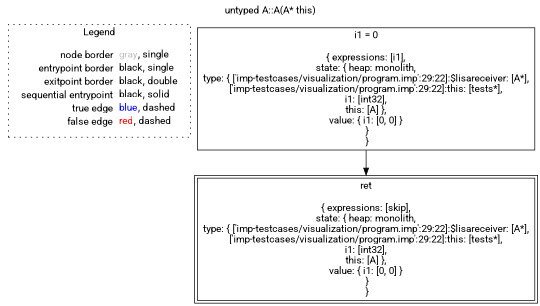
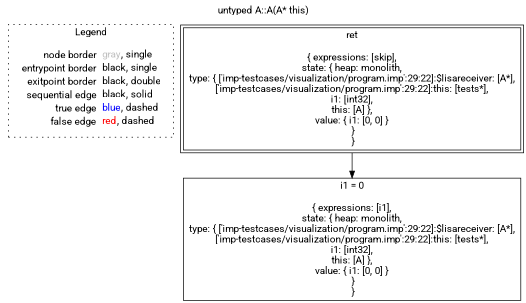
(69, 95) -> (63, 95)
(366, 159) -> (352, 162)
